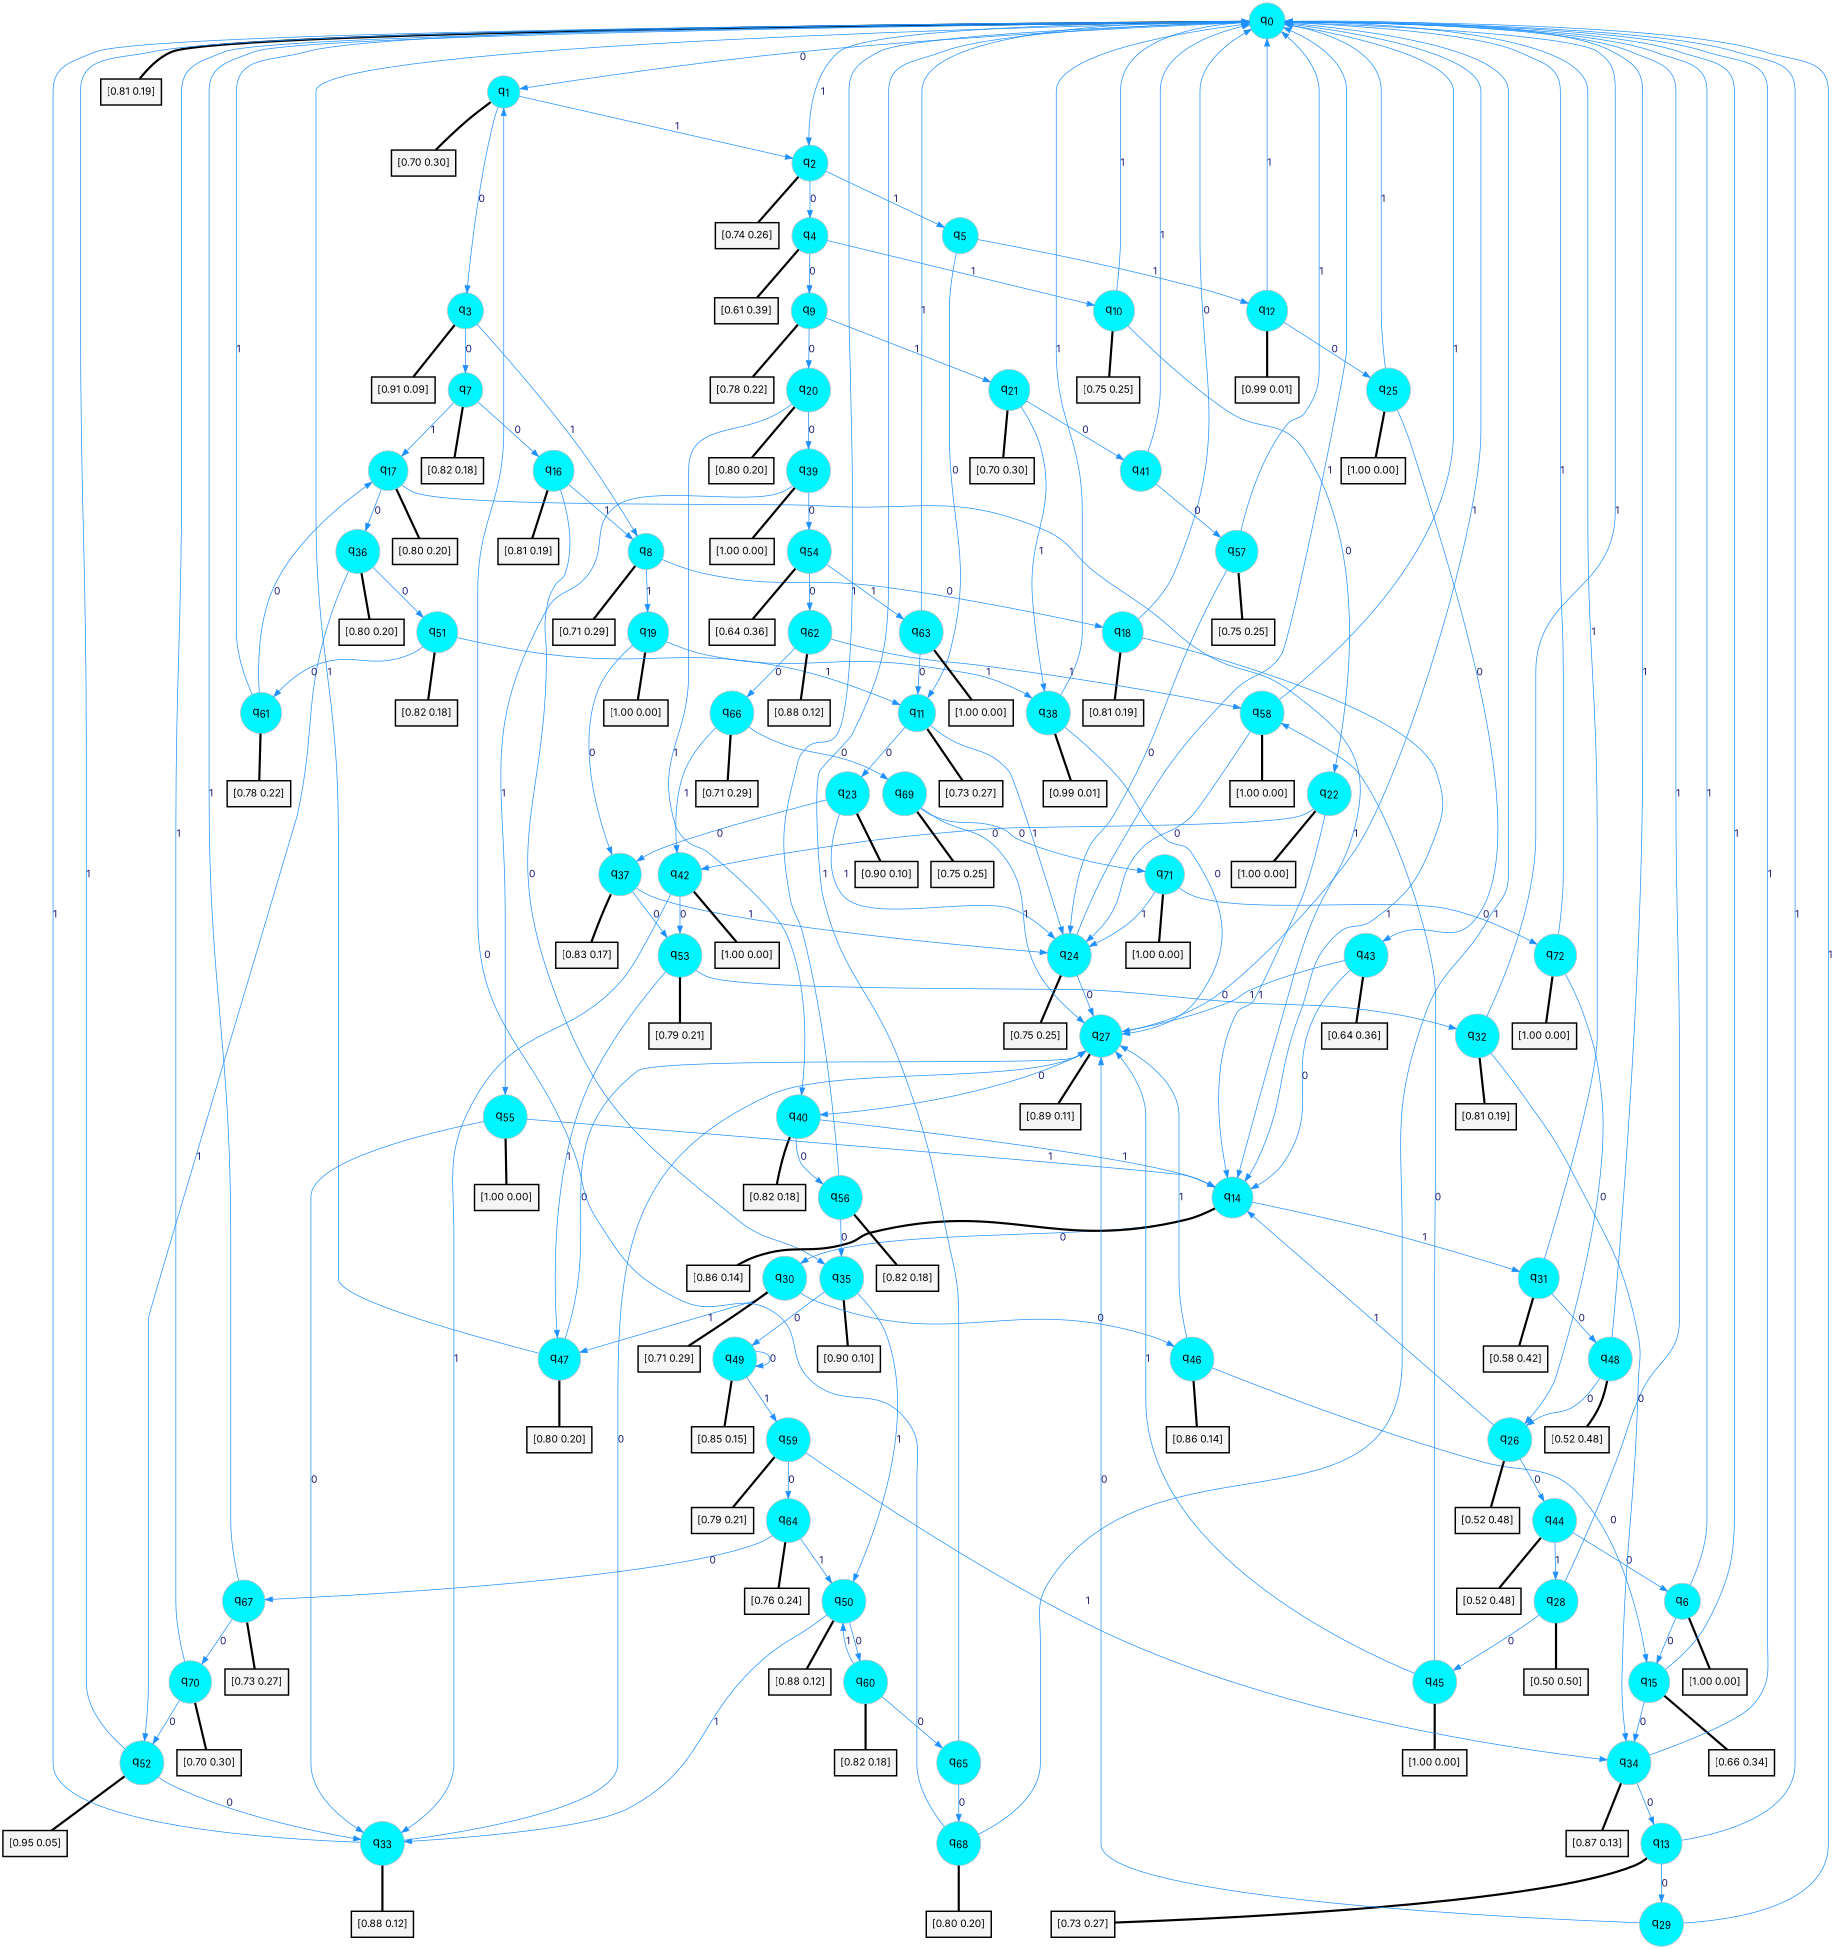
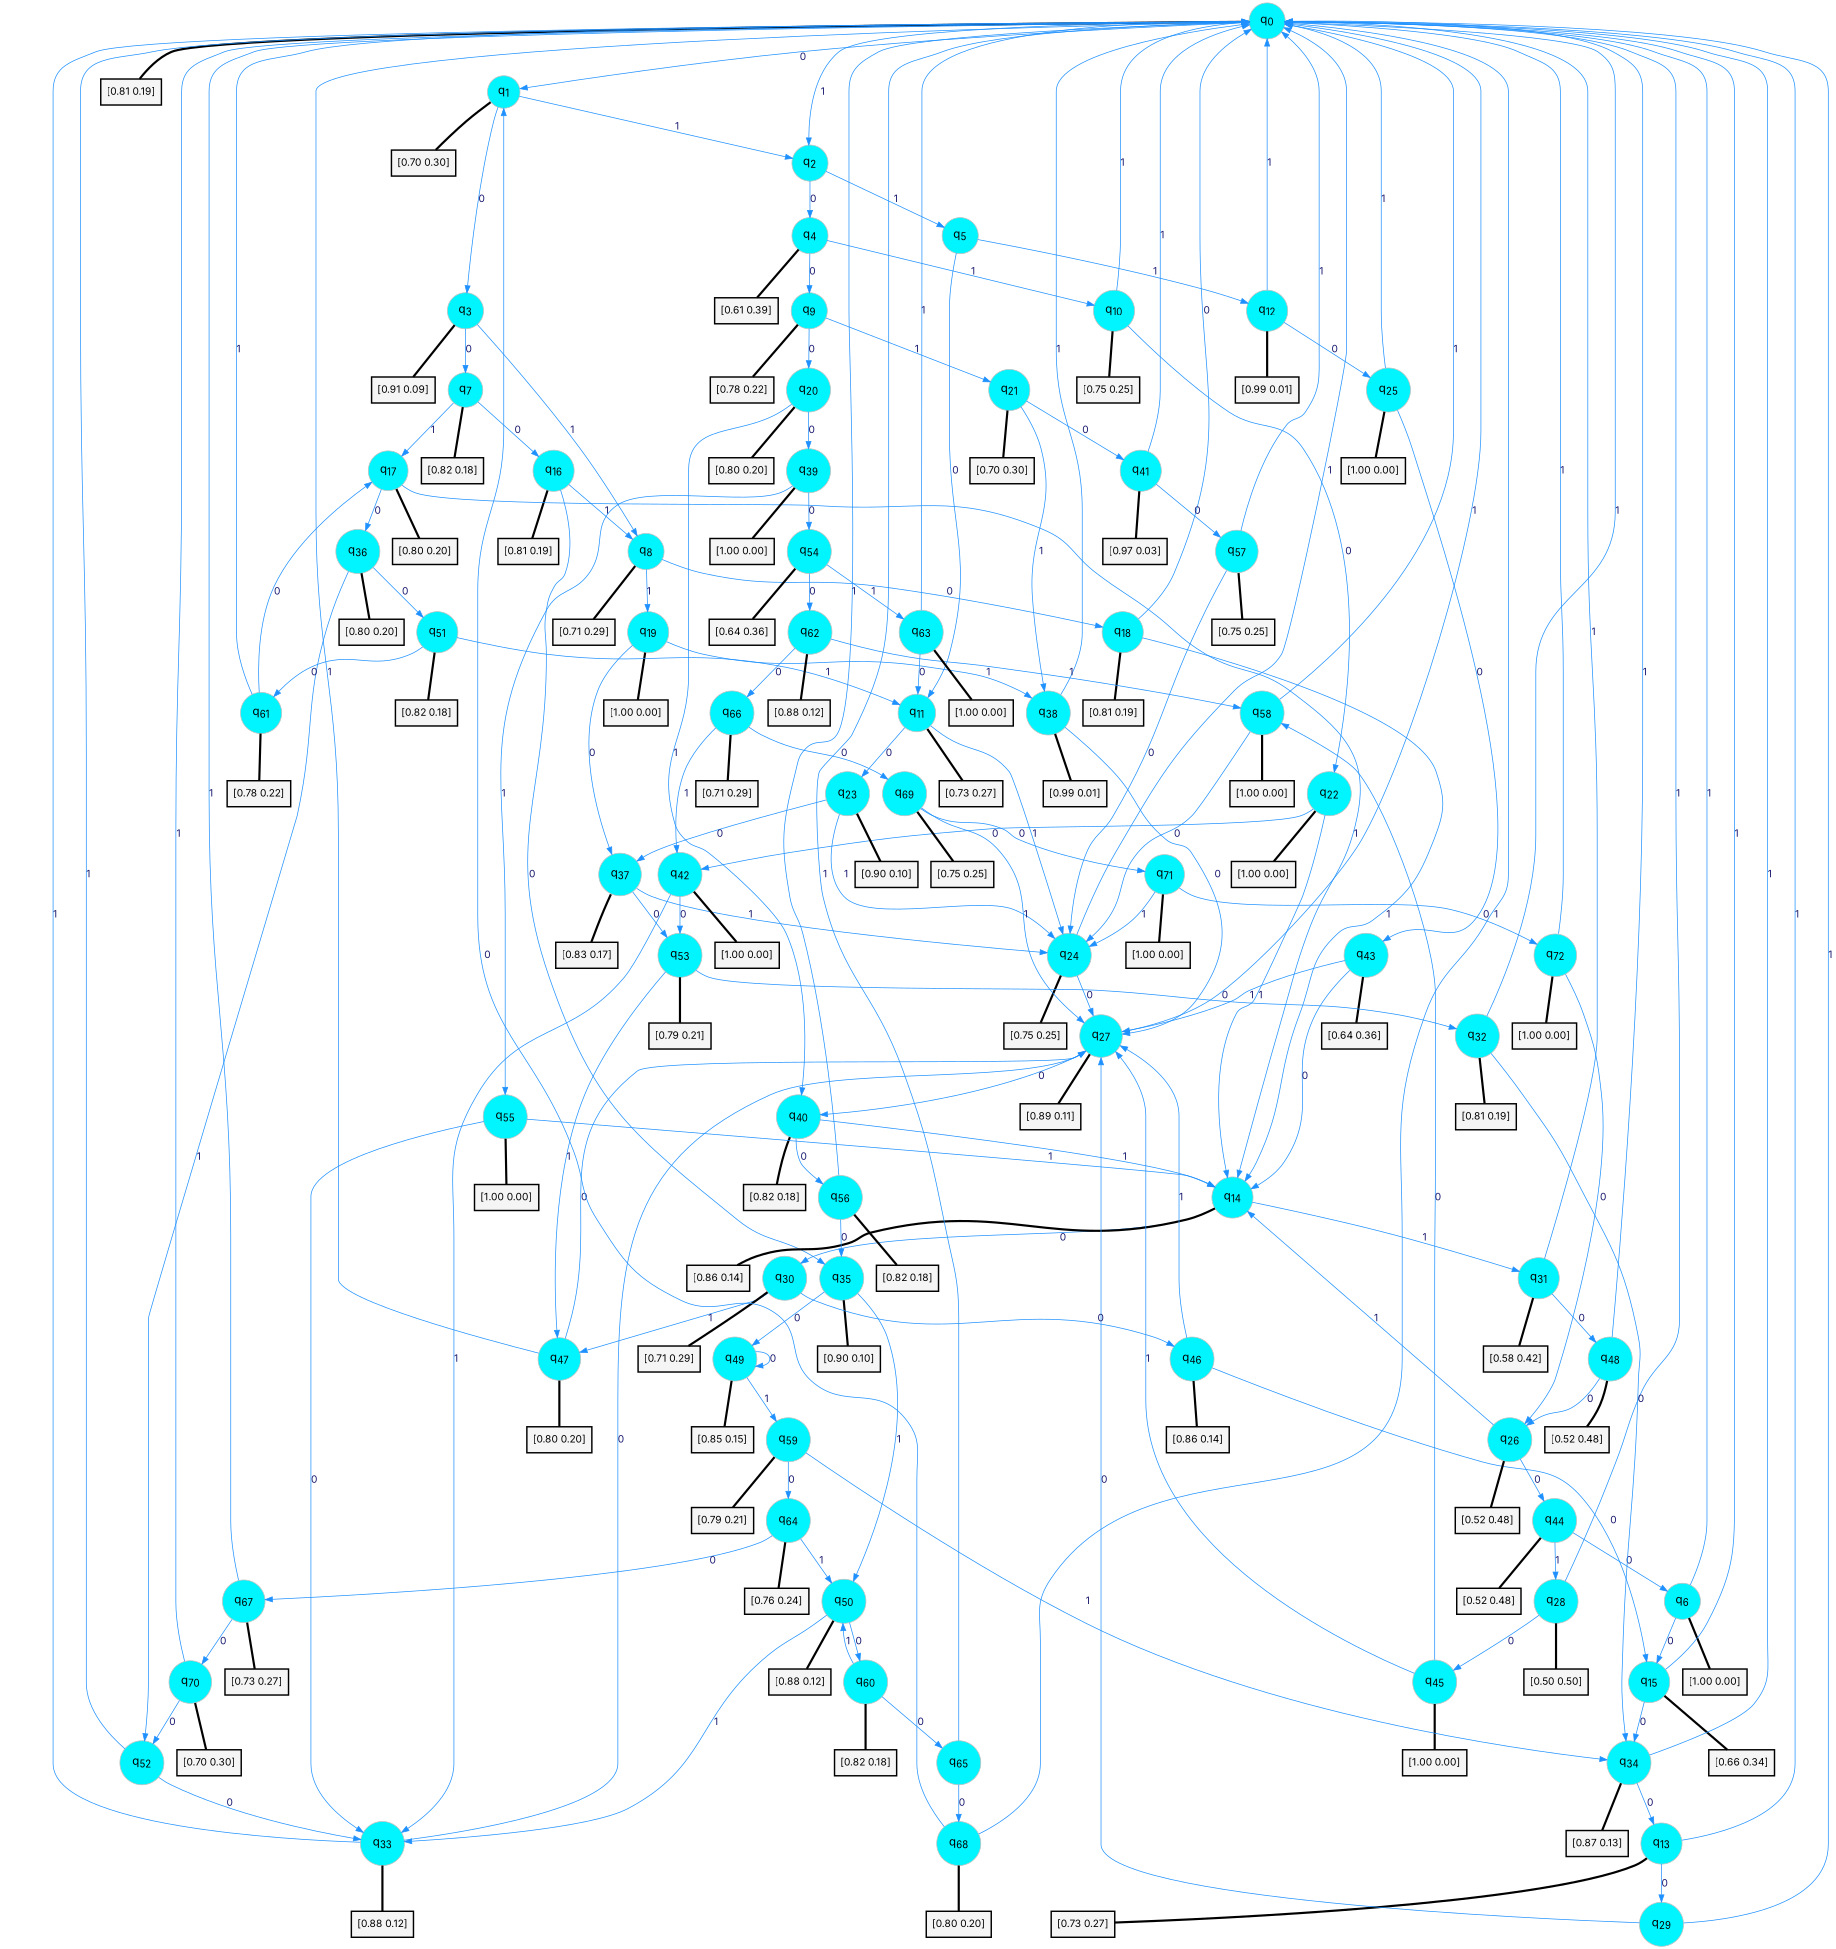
(747, 236) -> none
none -> (1135, 551)
(35, 1844) -> none
